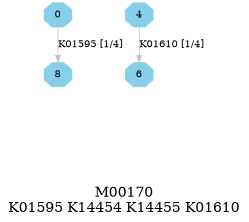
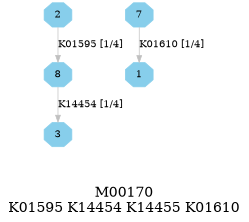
(58, 15) -> (58, 15)
(139, 15) -> (139, 15)
(139, 75) -> (139, 75)
none -> (58, 135)
